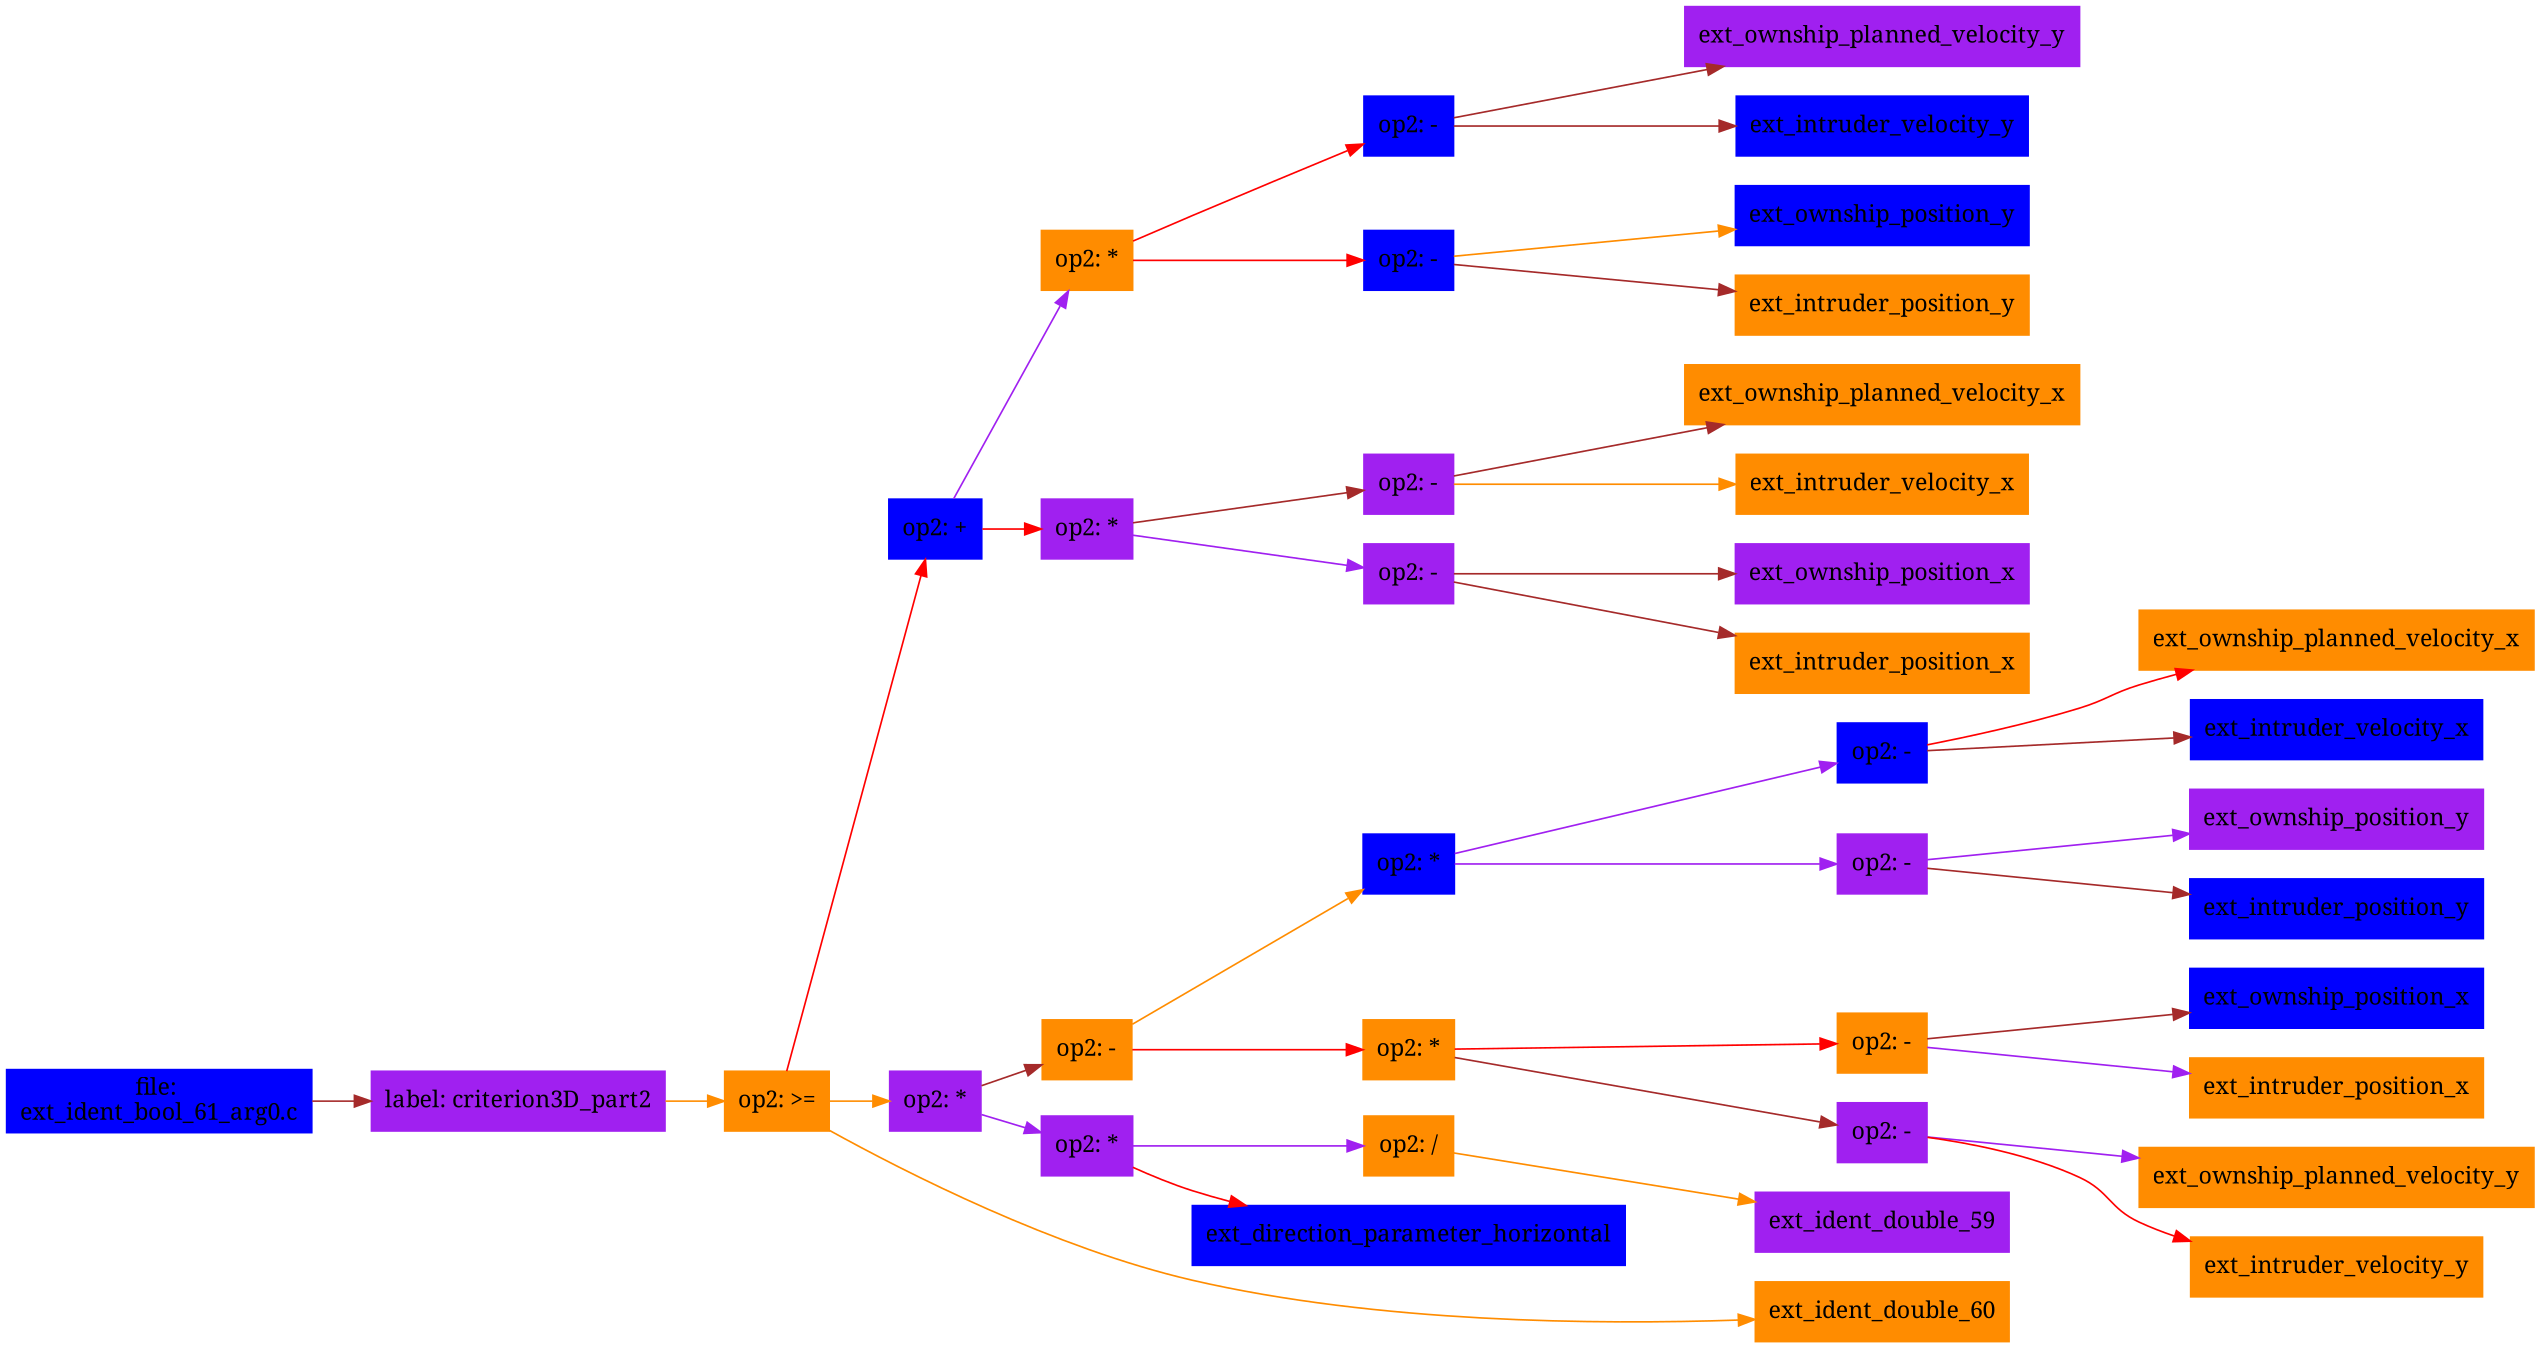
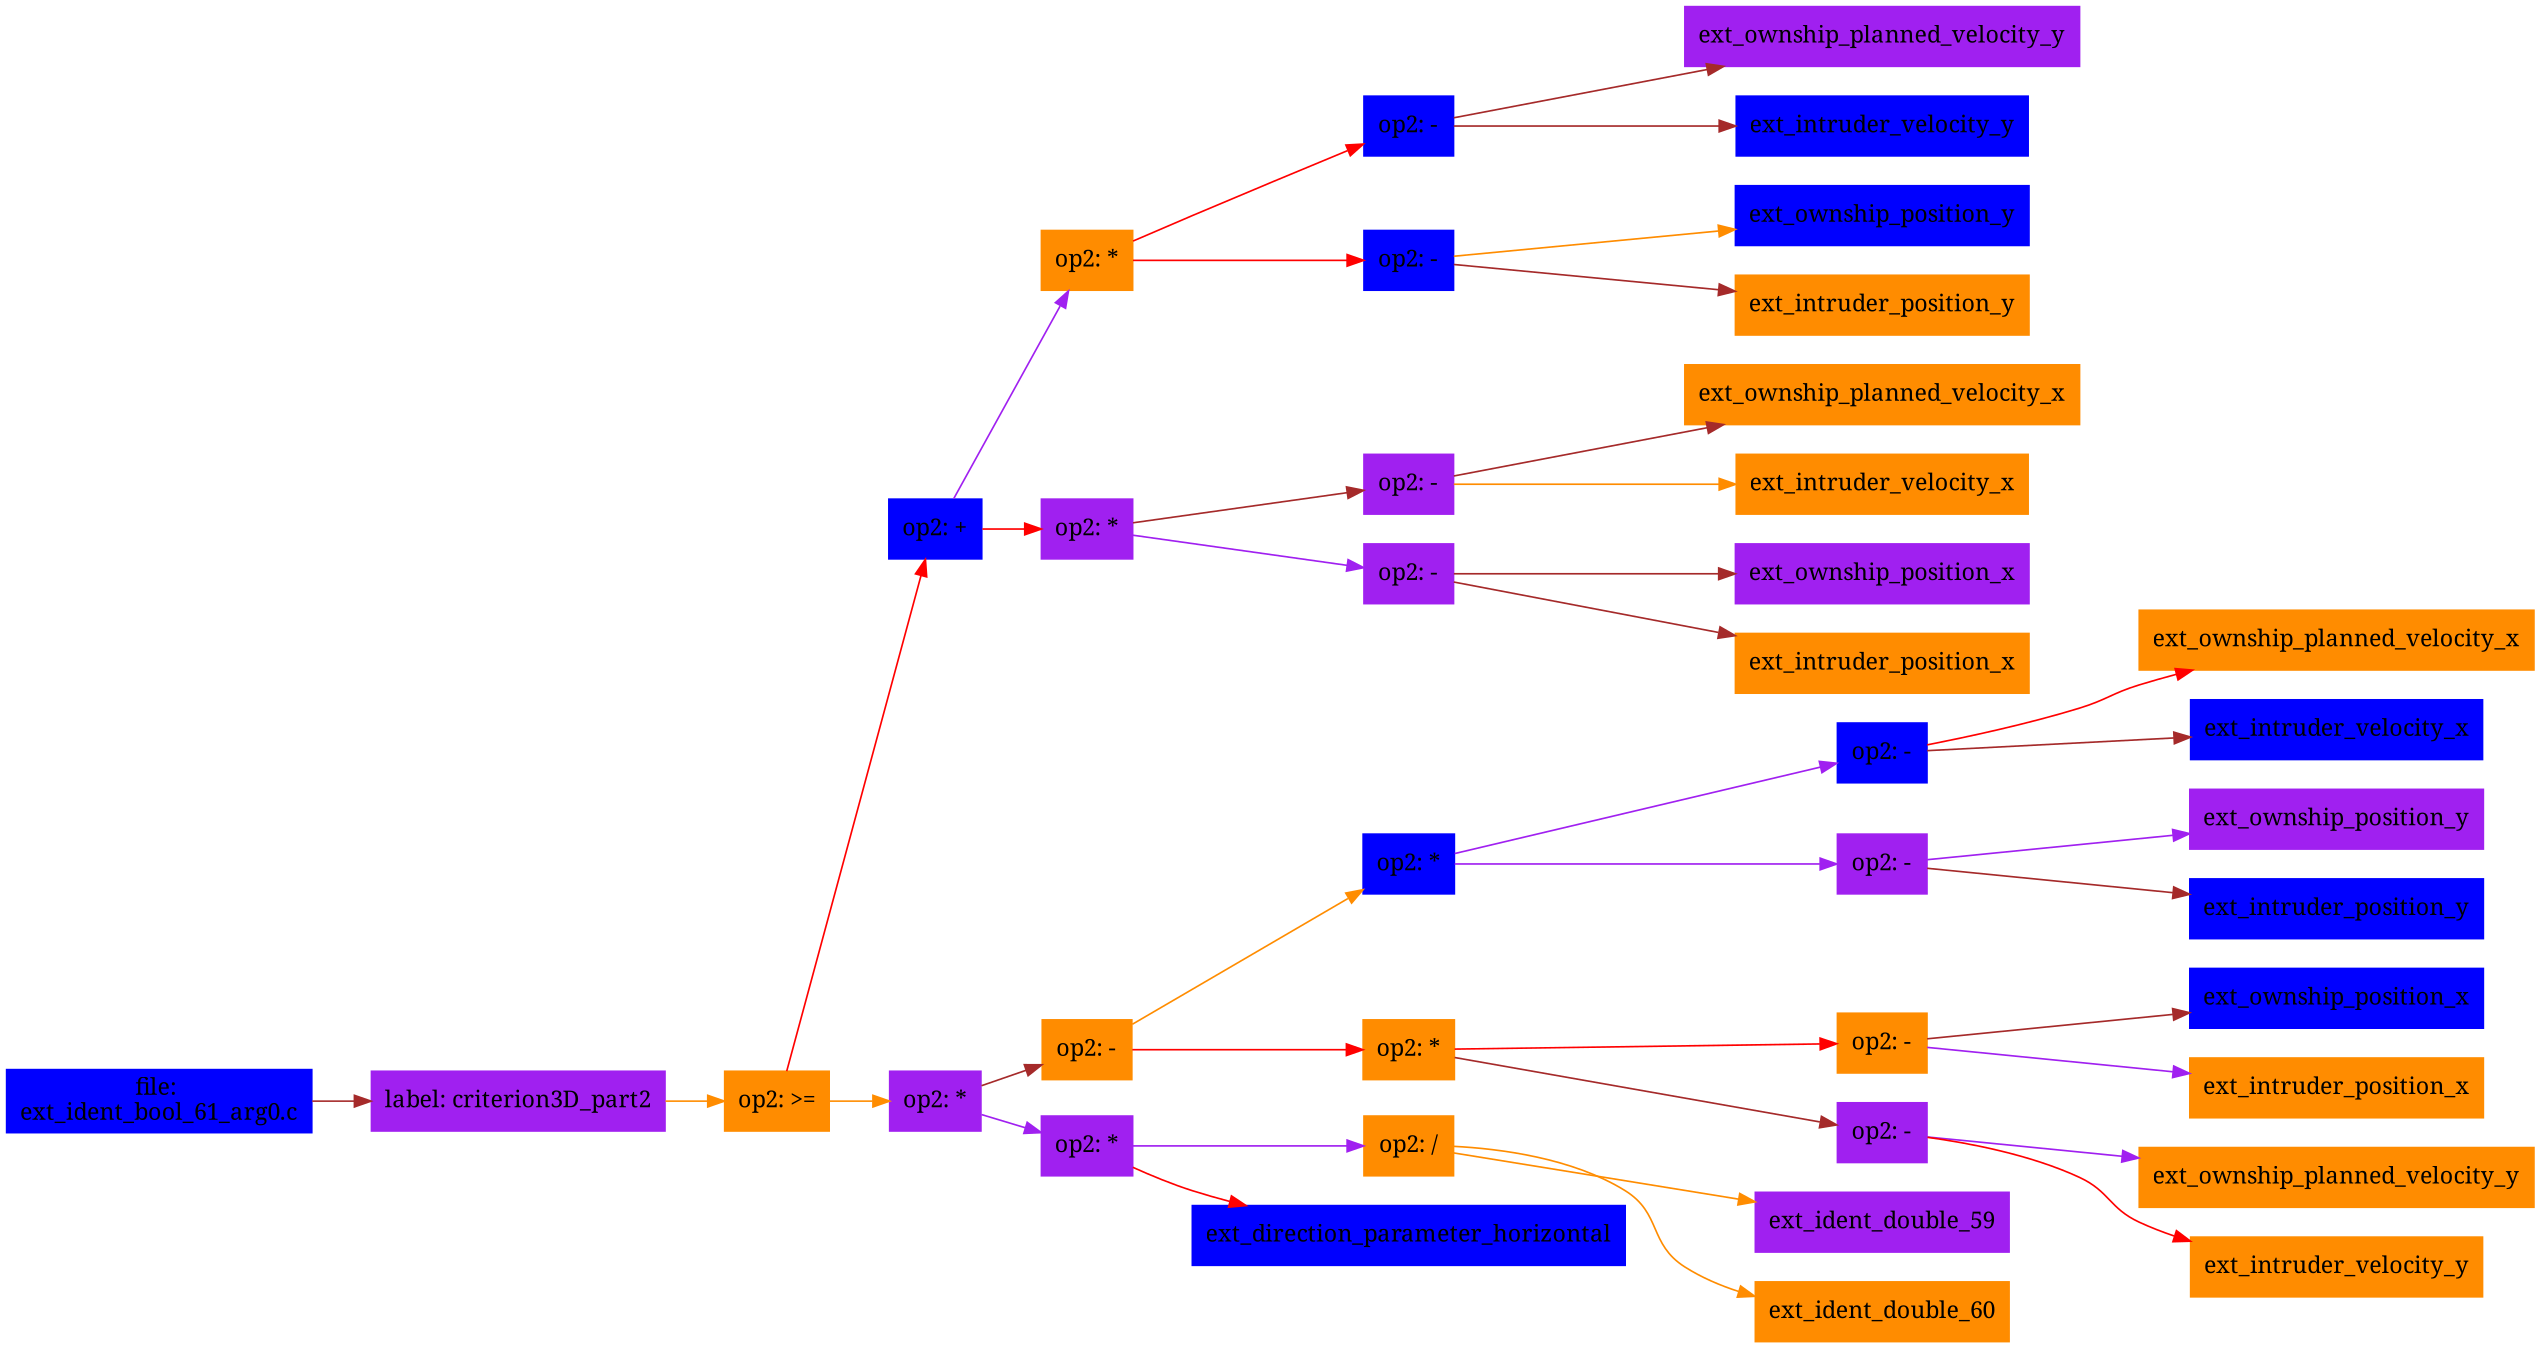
(1268, 1295) -> (1630, 1195)
